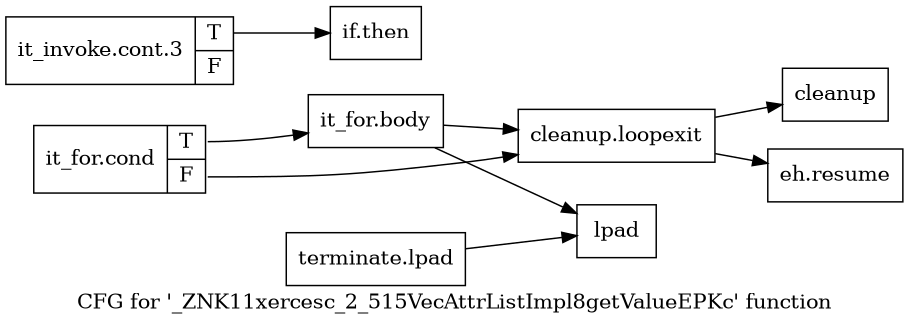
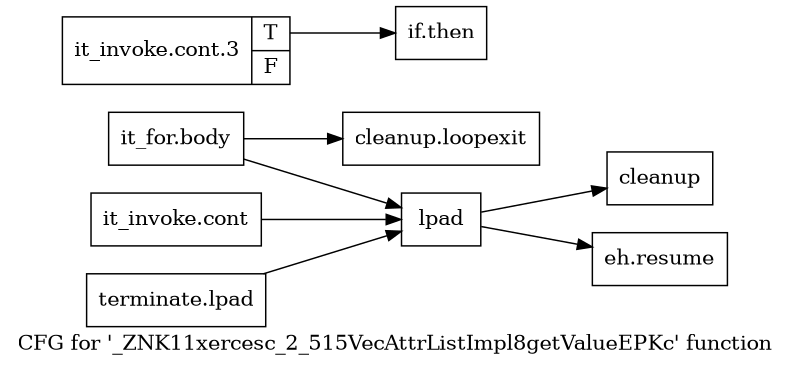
(741, 112) -> (537, 202)
(734, 157) -> (529, 235)
(120, 159) -> none
none -> (176, 219)
